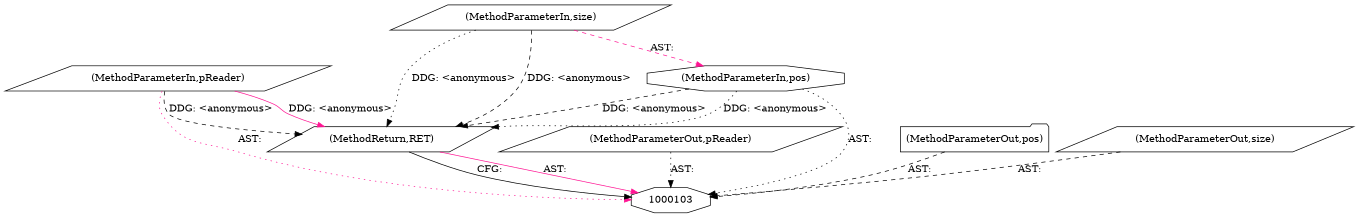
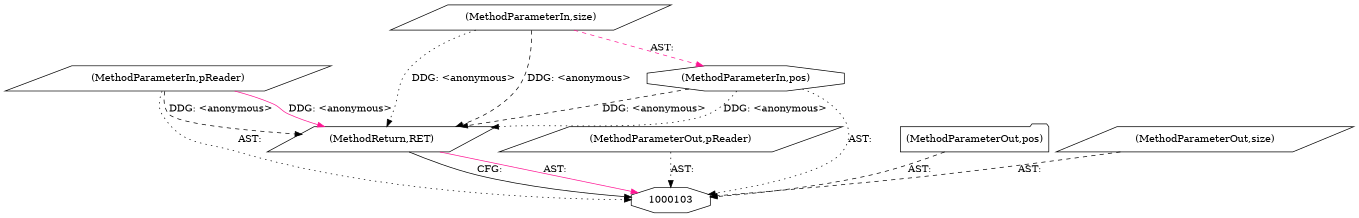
(374, 181) -> (374, 181)
